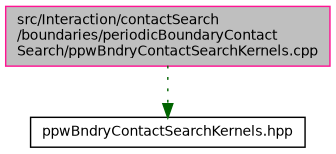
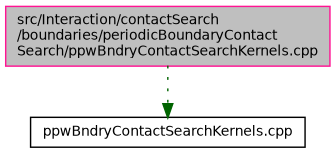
(168, 132) -> (168, 132)
